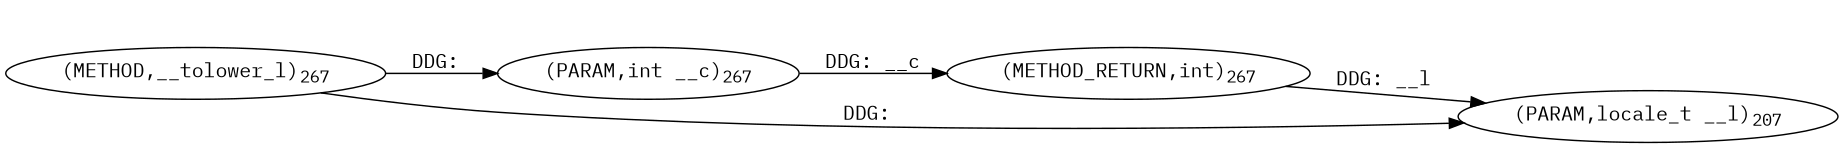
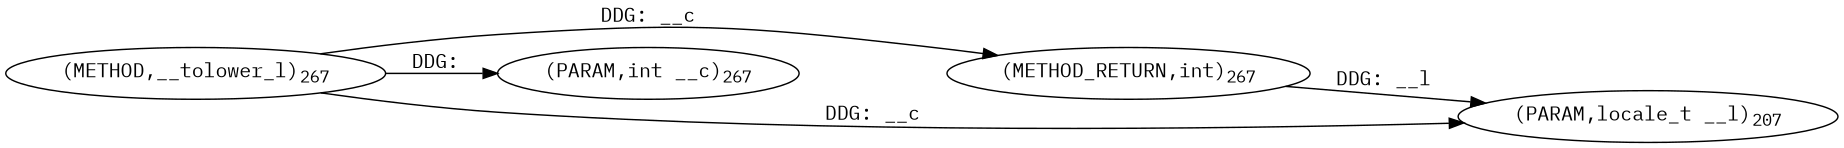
(866, 73) -> (652, 28)
(873, 114) -> (873, 114)
